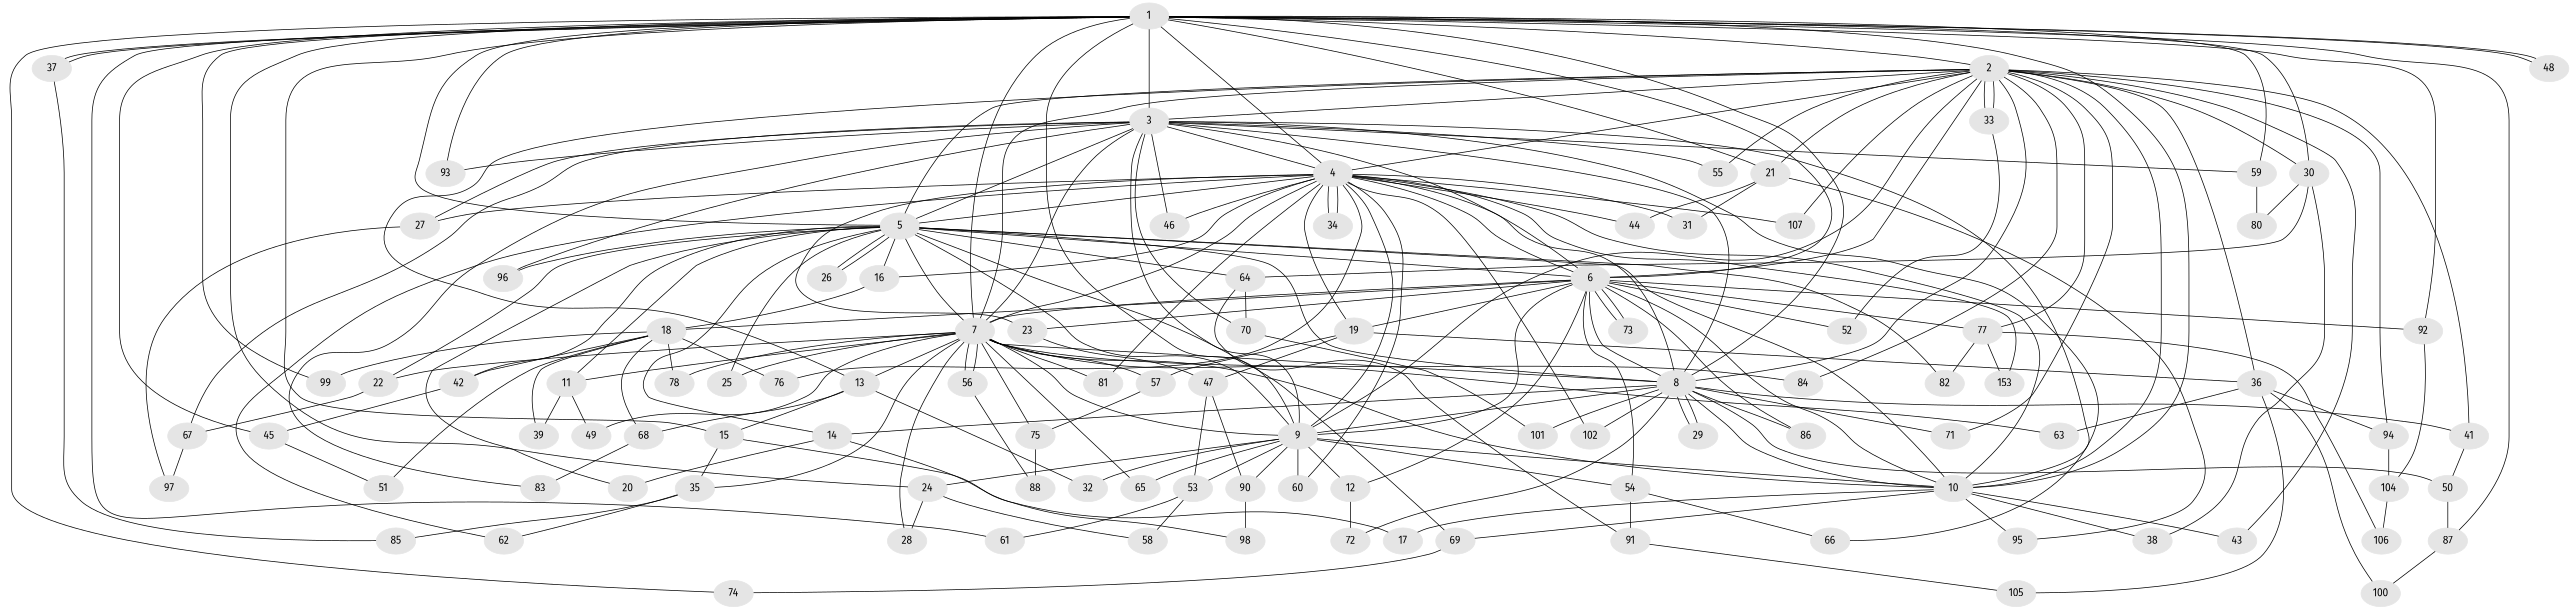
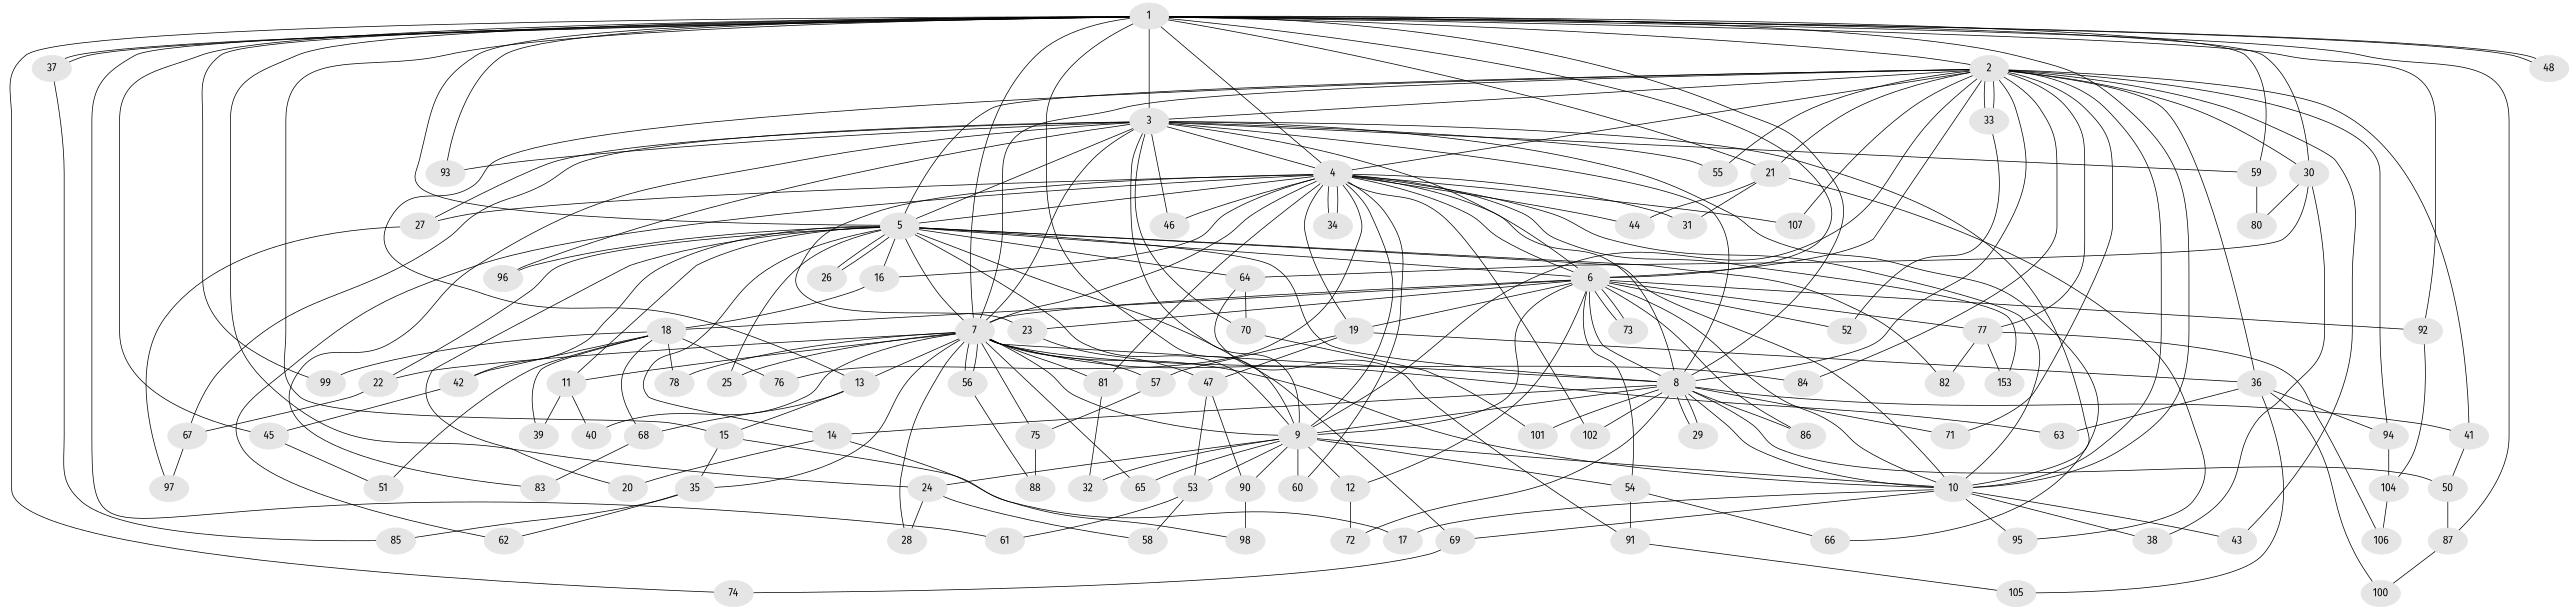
(591, 436) -> (591, 436)
(974, 436) -> (1096, 436)
